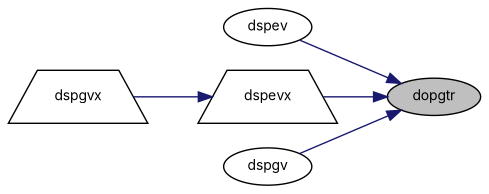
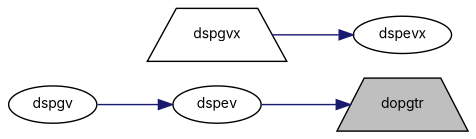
(268, 97) -> (402, 35)
(348, 97) -> none
(434, 97) -> (402, 105)
(344, 135) -> (128, 105)
